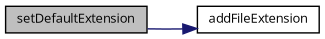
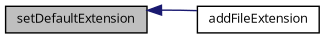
(165, 29) -> (179, 10)
